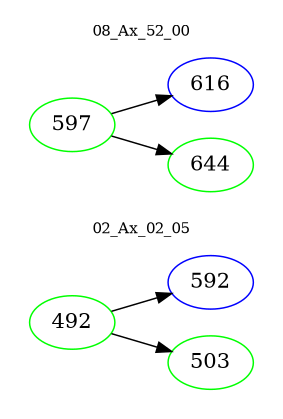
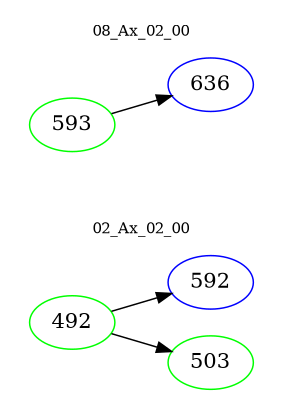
(141, 32) -> (141, 32)
(211, 85) -> (211, 85)
(72, 125) -> (72, 125)
(211, 165) -> none
(141, 230) -> (141, 230)
